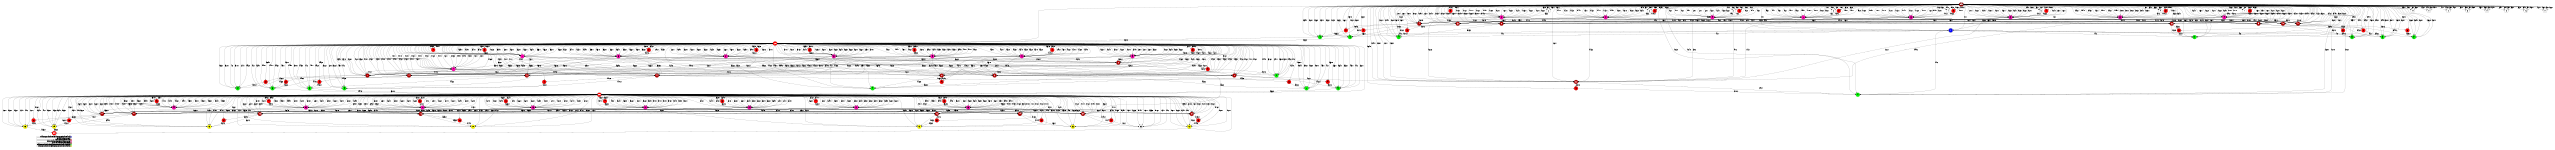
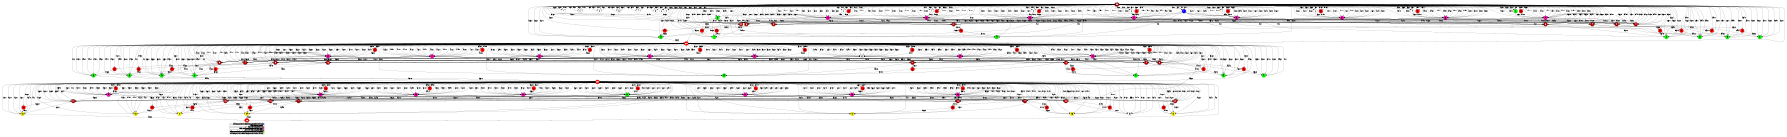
(1649, 11) -> (1516, 11)
(1369, 26) -> (756, 23)
(618, 56) -> (862, 56)
(770, 65) -> (749, 61)
(1116, 80) -> (992, 20)
(423, 108) -> (627, 95)
